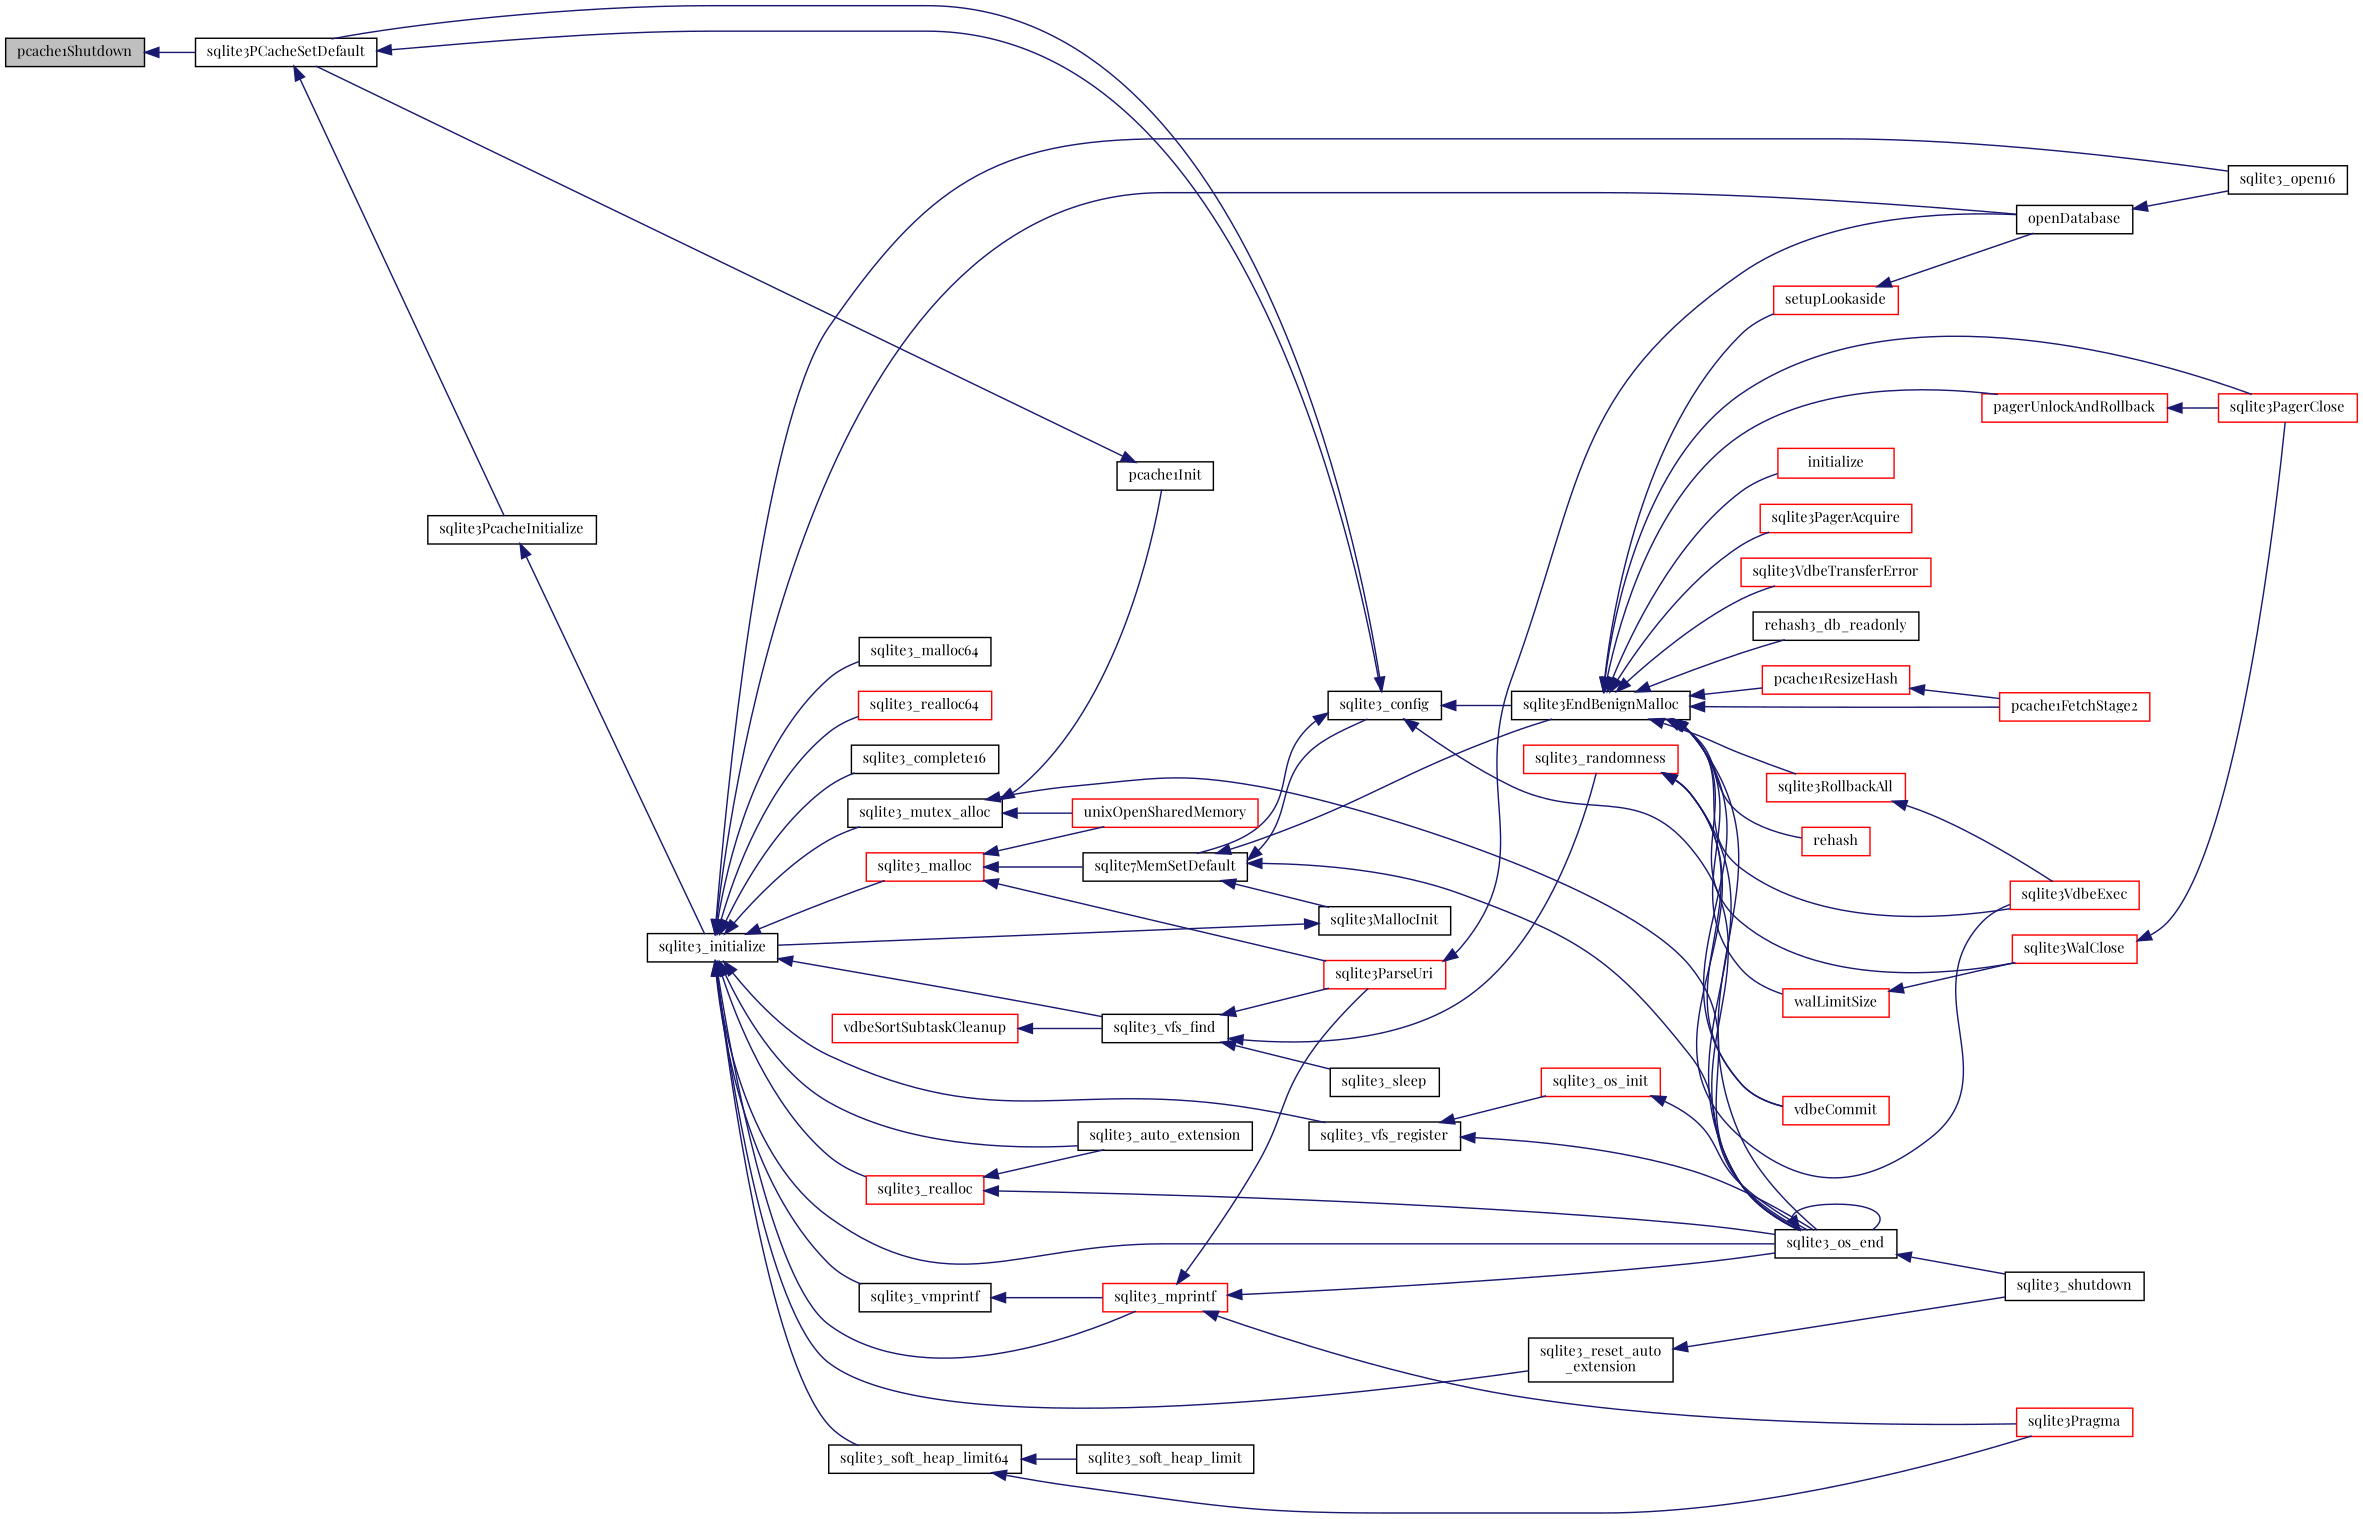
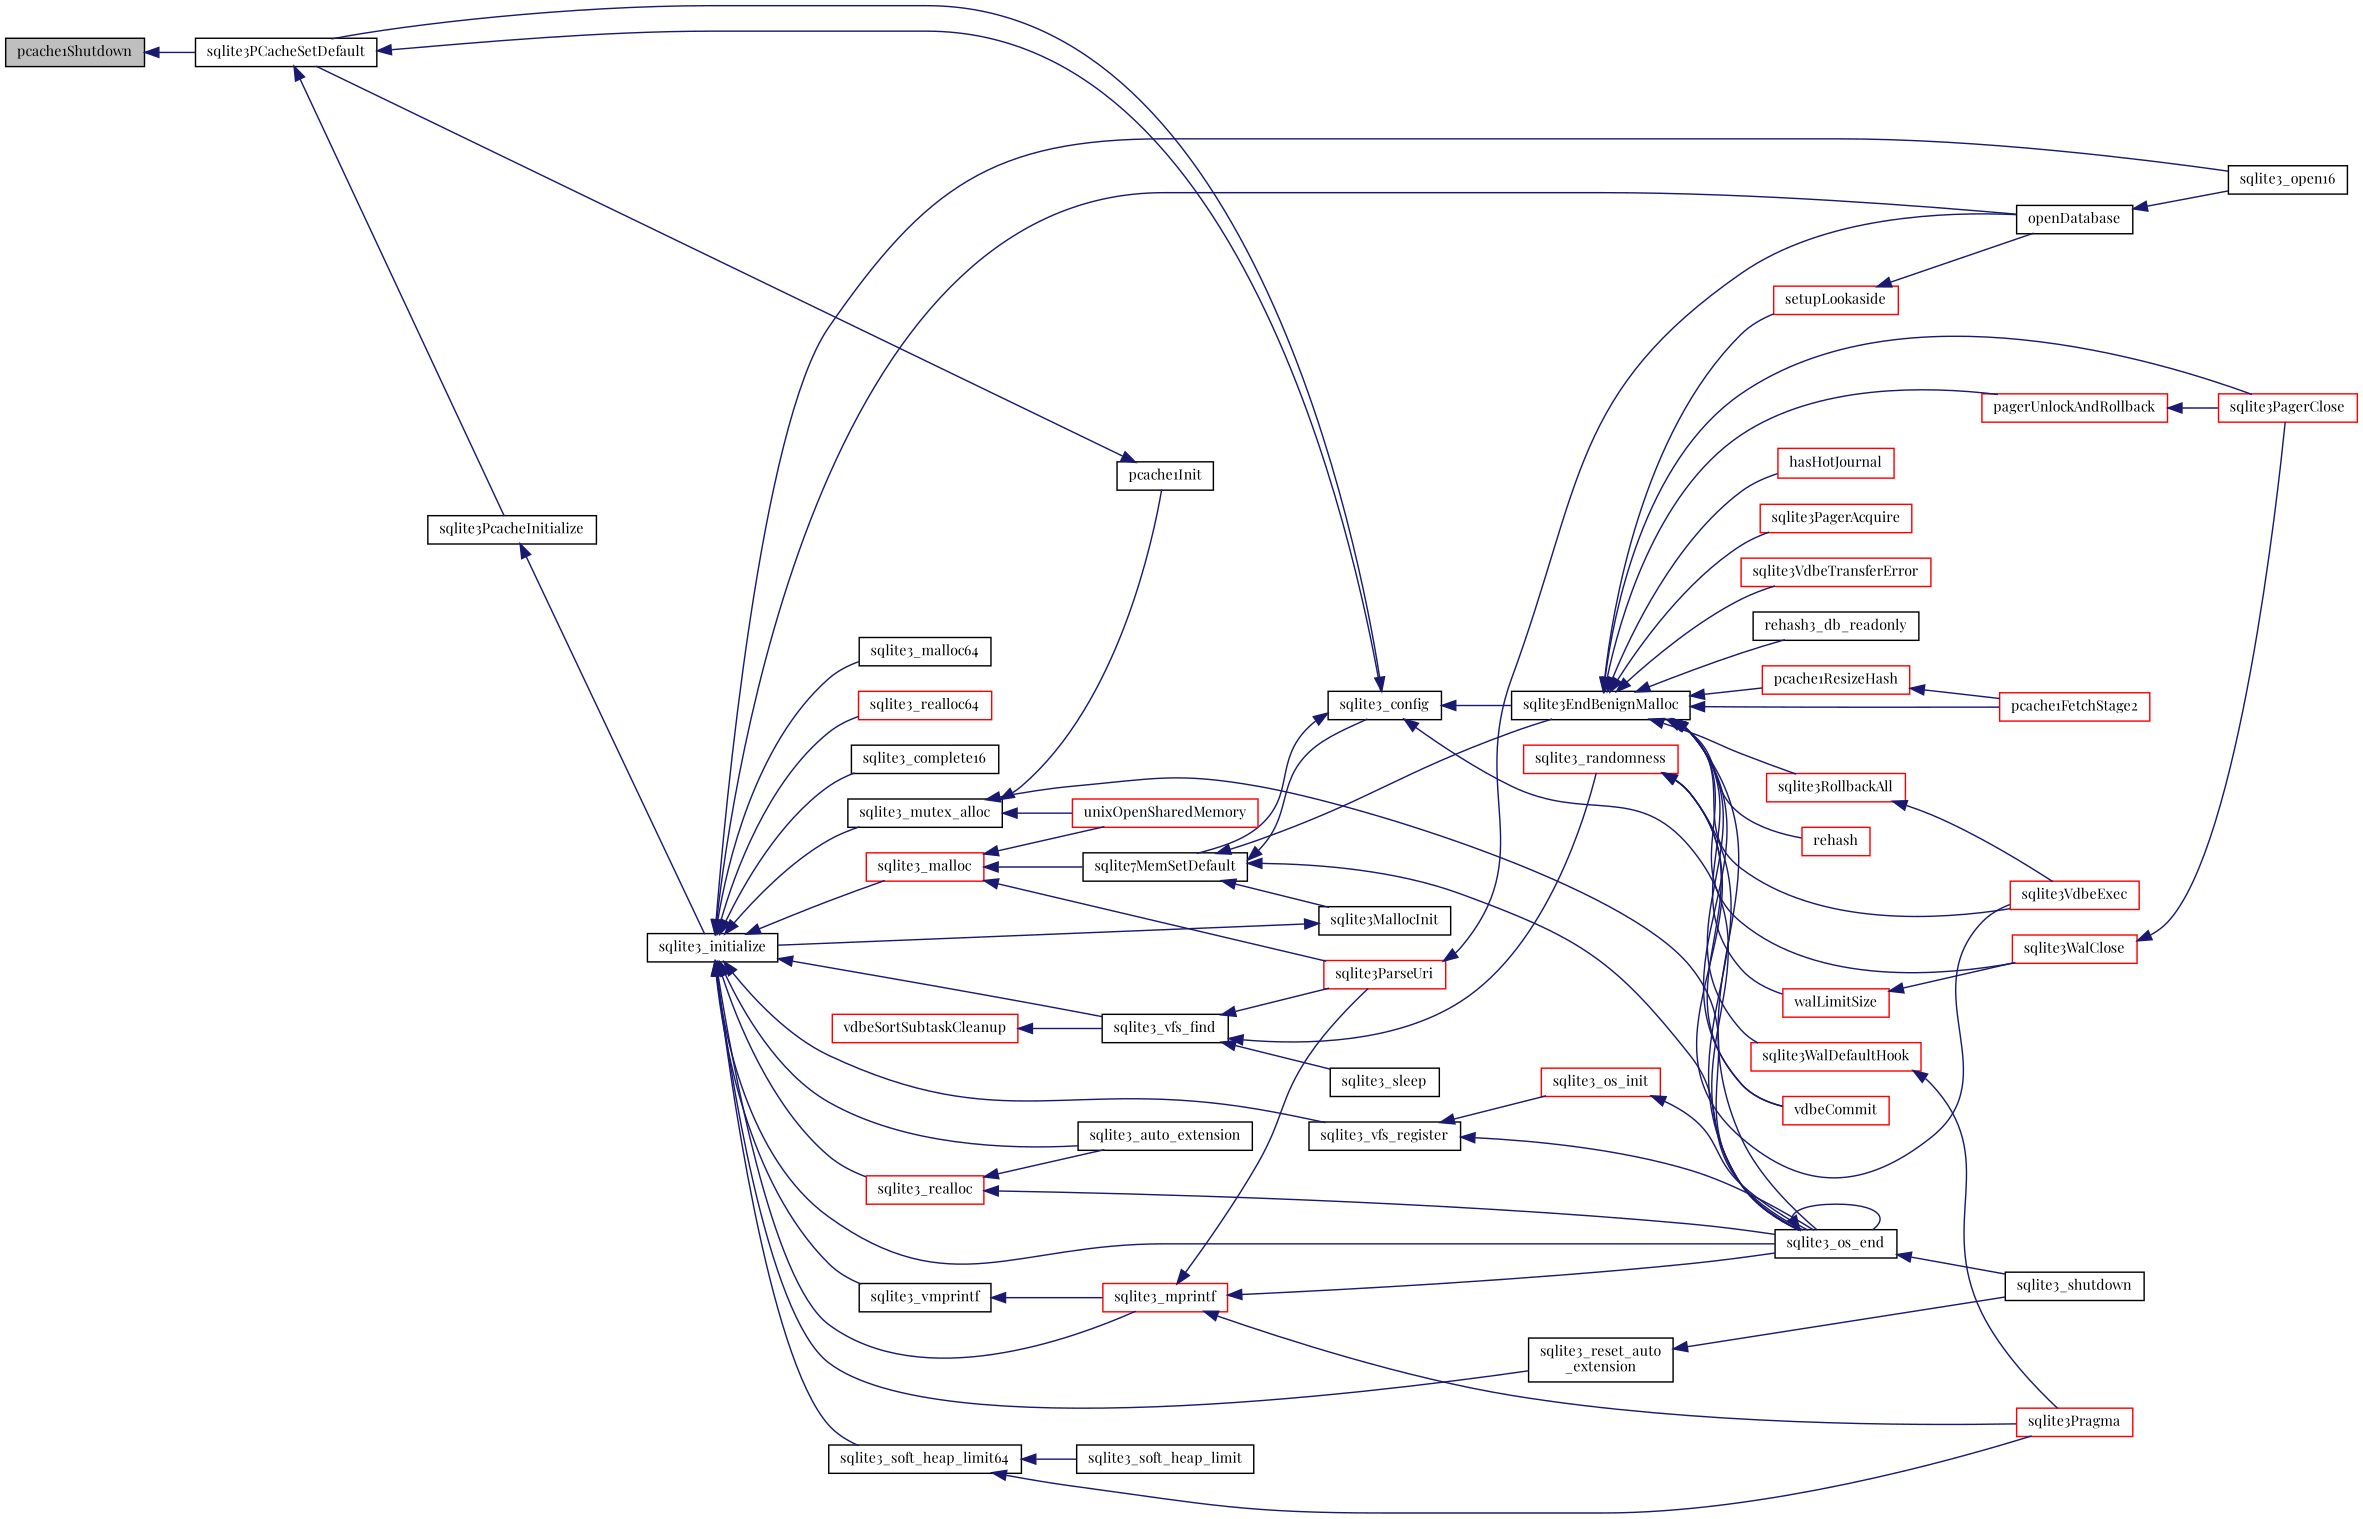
(1836, 463) -> (1836, 463)
none -> (1836, 1057)
